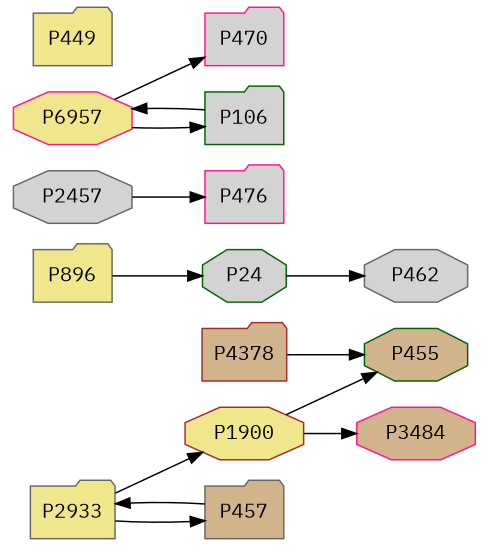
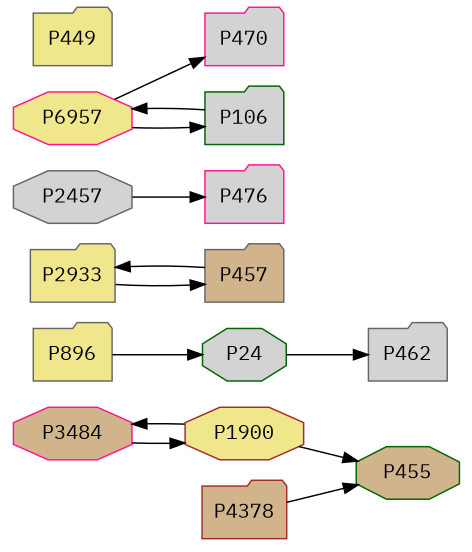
(416, 276) -> (408, 355)
(152, 476) -> (151, 443)
